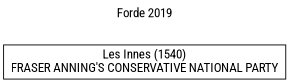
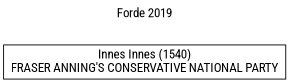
(145, 62) -> (145, 62)
